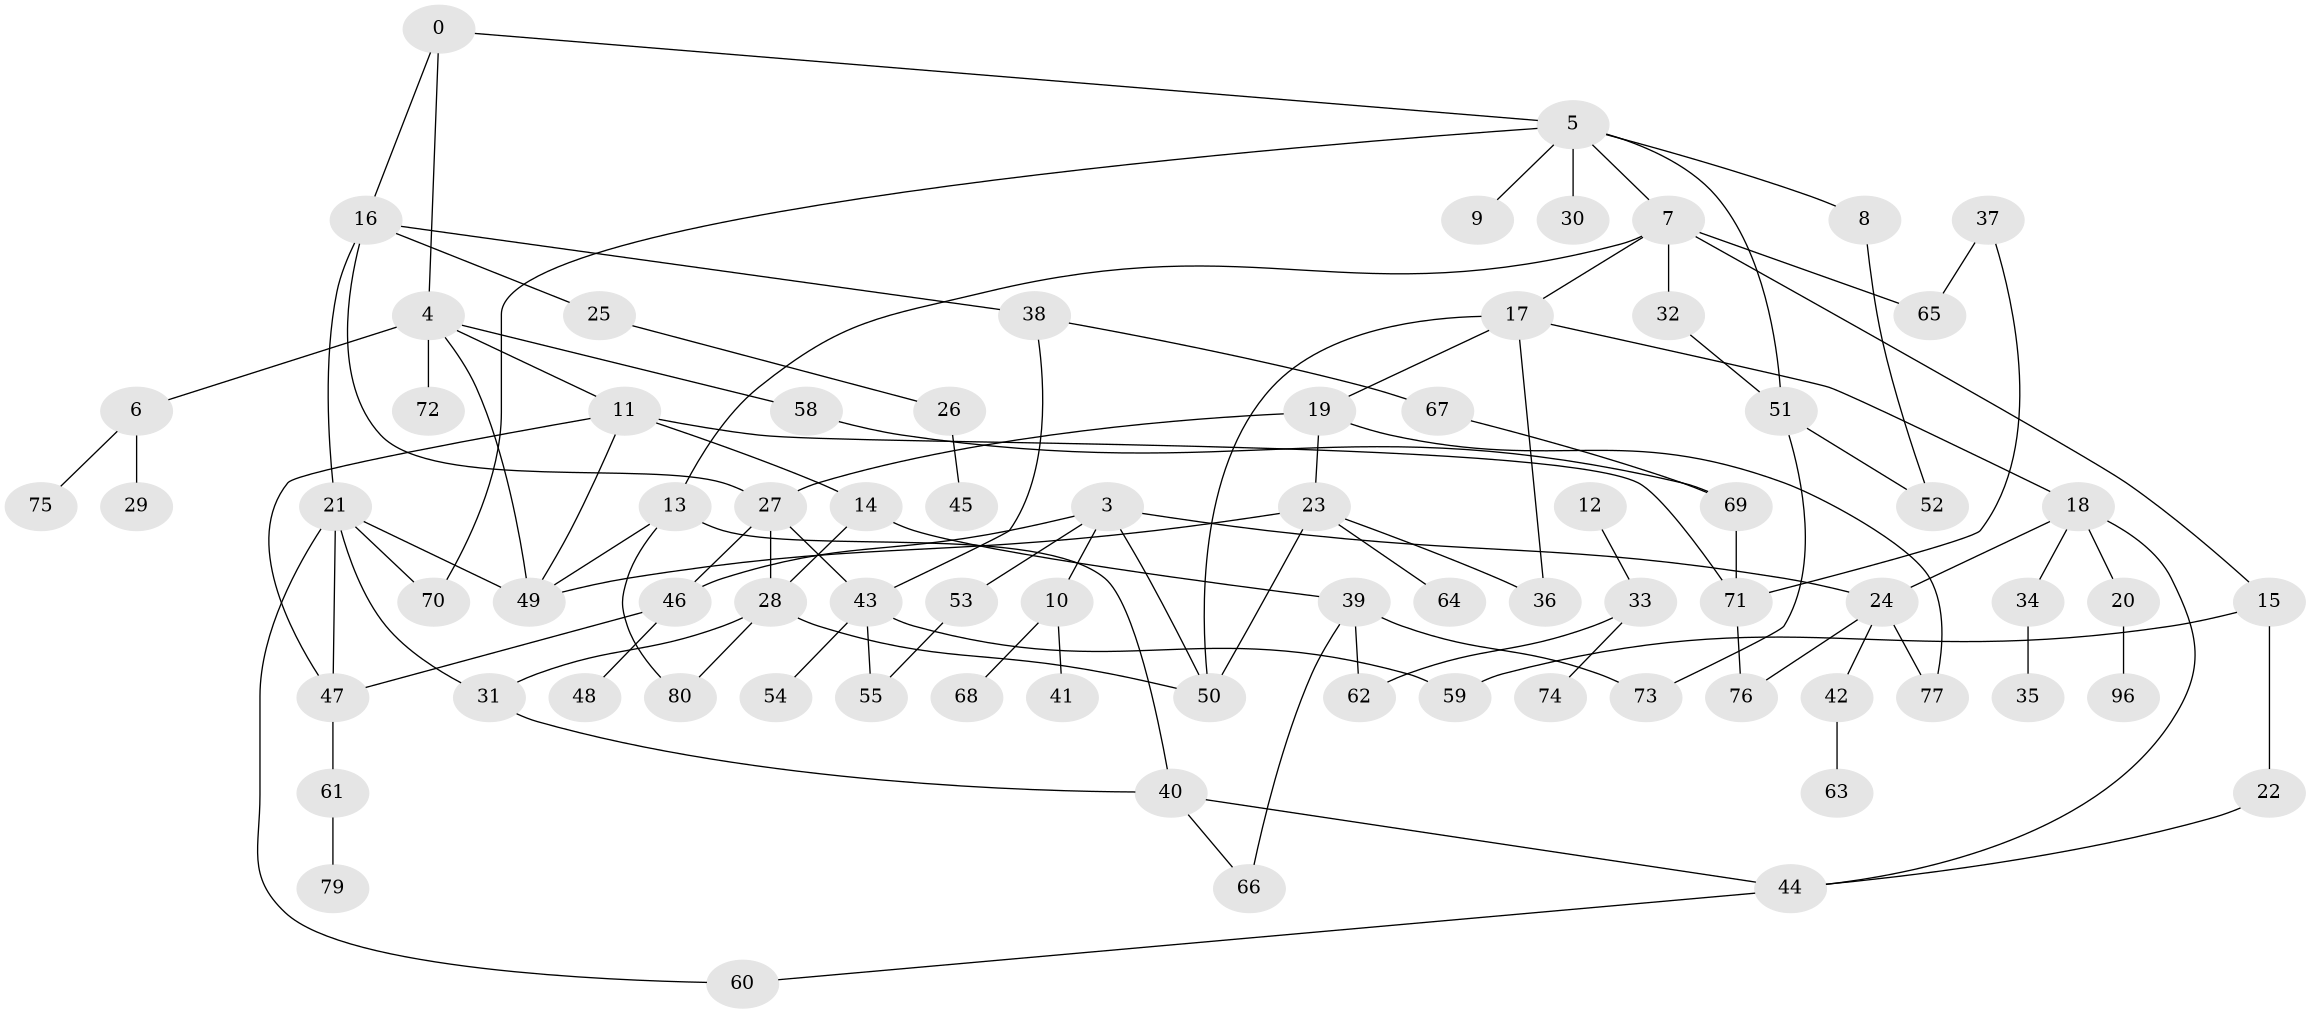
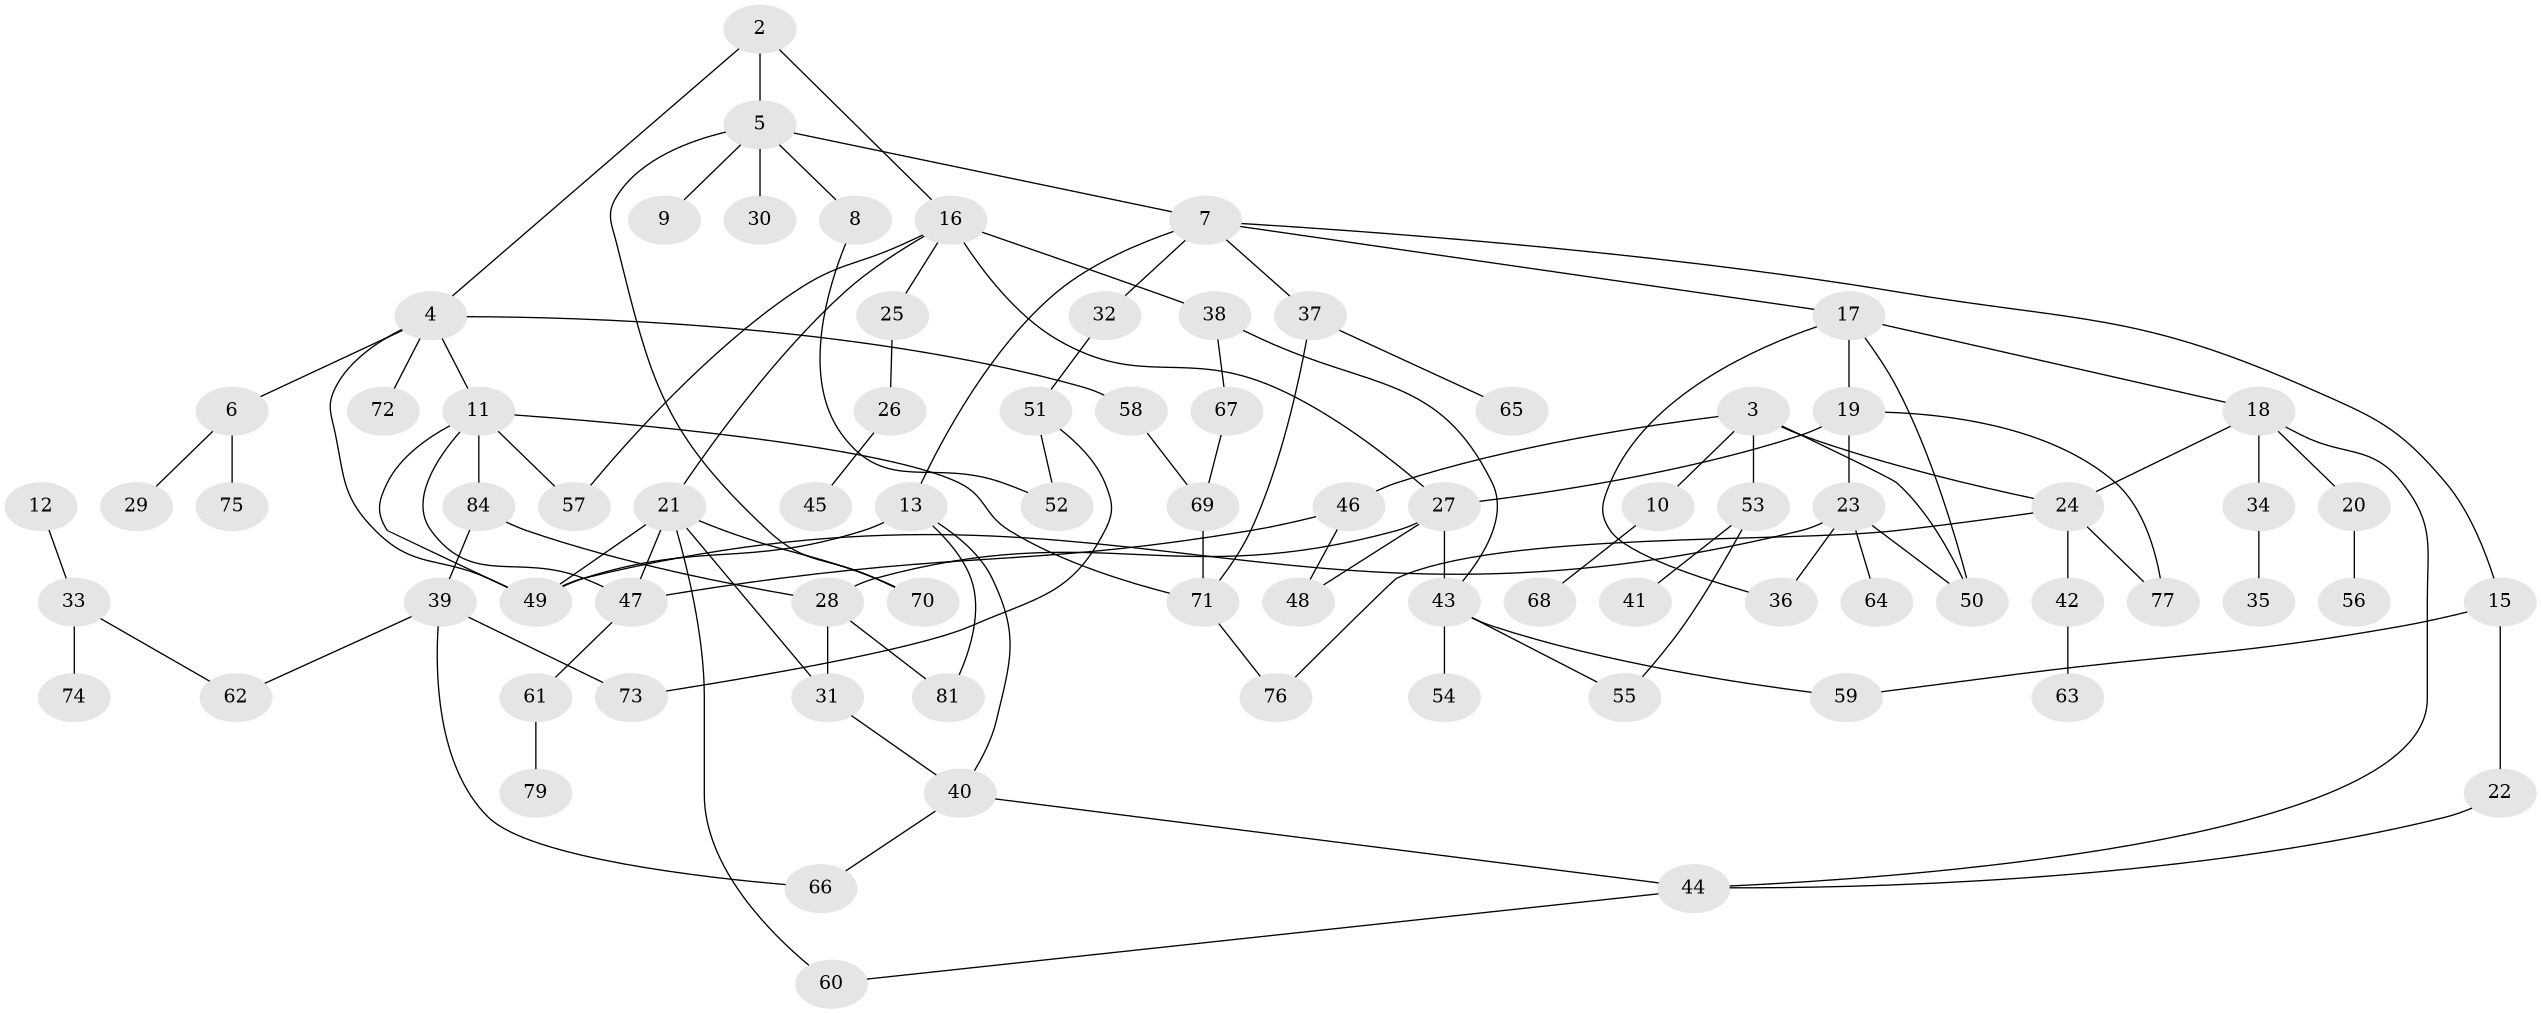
(439, 29) -> (760, 29)
(1738, 228) -> none
(1799, 268) -> (1258, 268)
none -> (574, 507)
(866, 507) -> (479, 507)
(723, 554) -> (1371, 555)
(1059, 642) -> (1687, 560)
(986, 657) -> none
(680, 698) -> (948, 698)
(2124, 698) -> (2354, 602)
